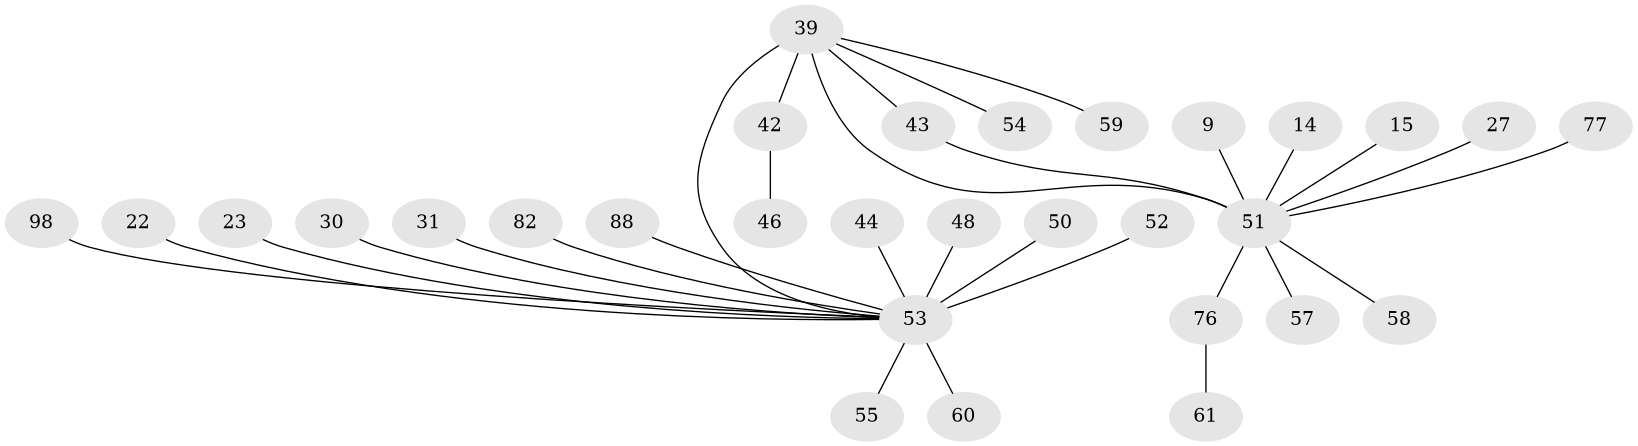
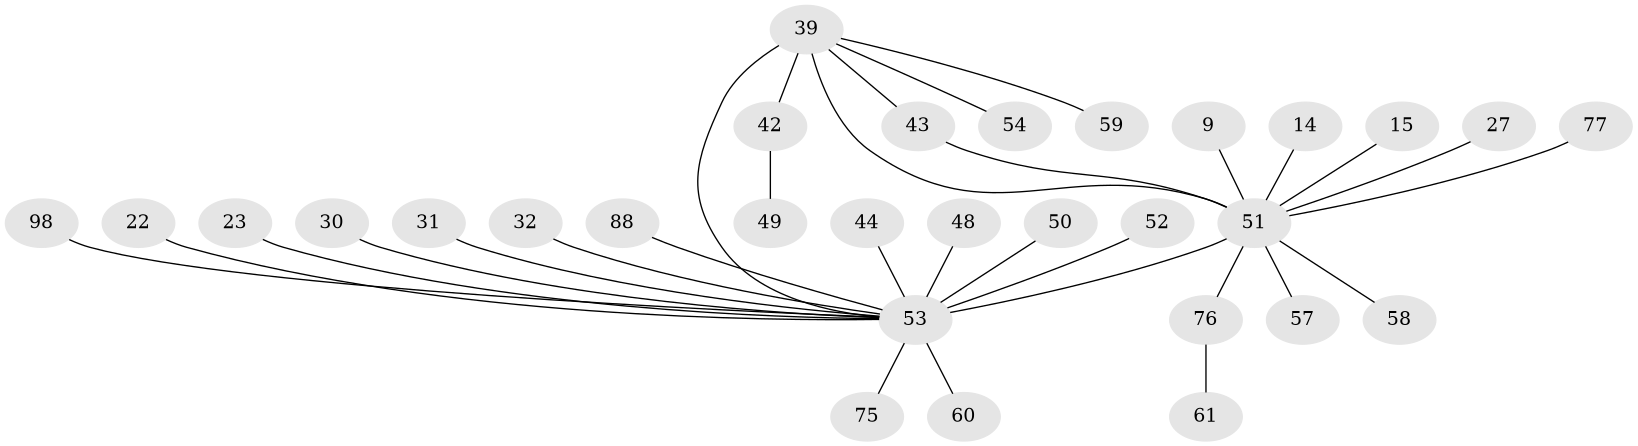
(526, 223) -> (526, 223)
(770, 223) -> (770, 223)
none -> (1090, 282)
(867, 417) -> (867, 417)
